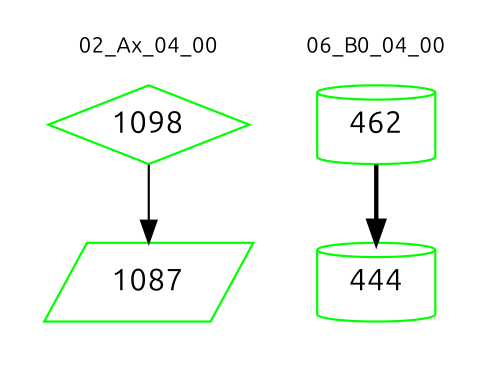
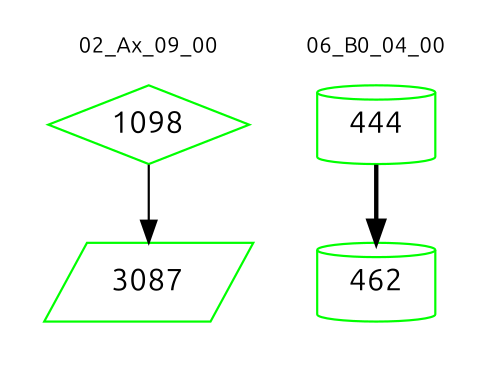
(149, 47) -> (149, 47)
(376, 193) -> (376, 193)
(149, 282) -> (149, 282)
